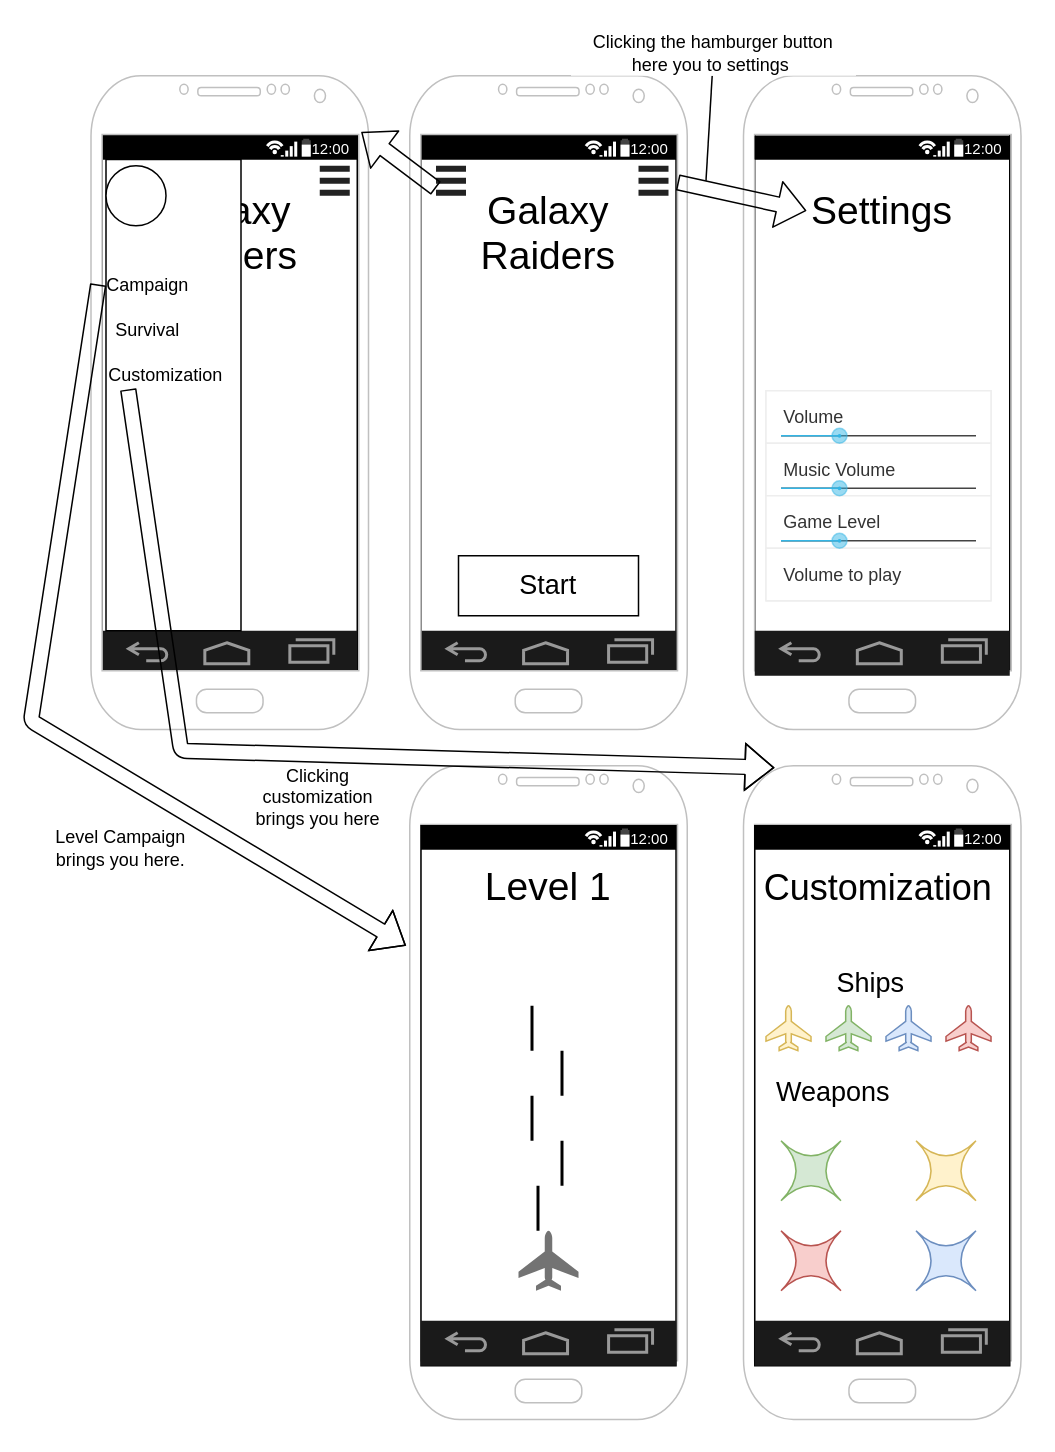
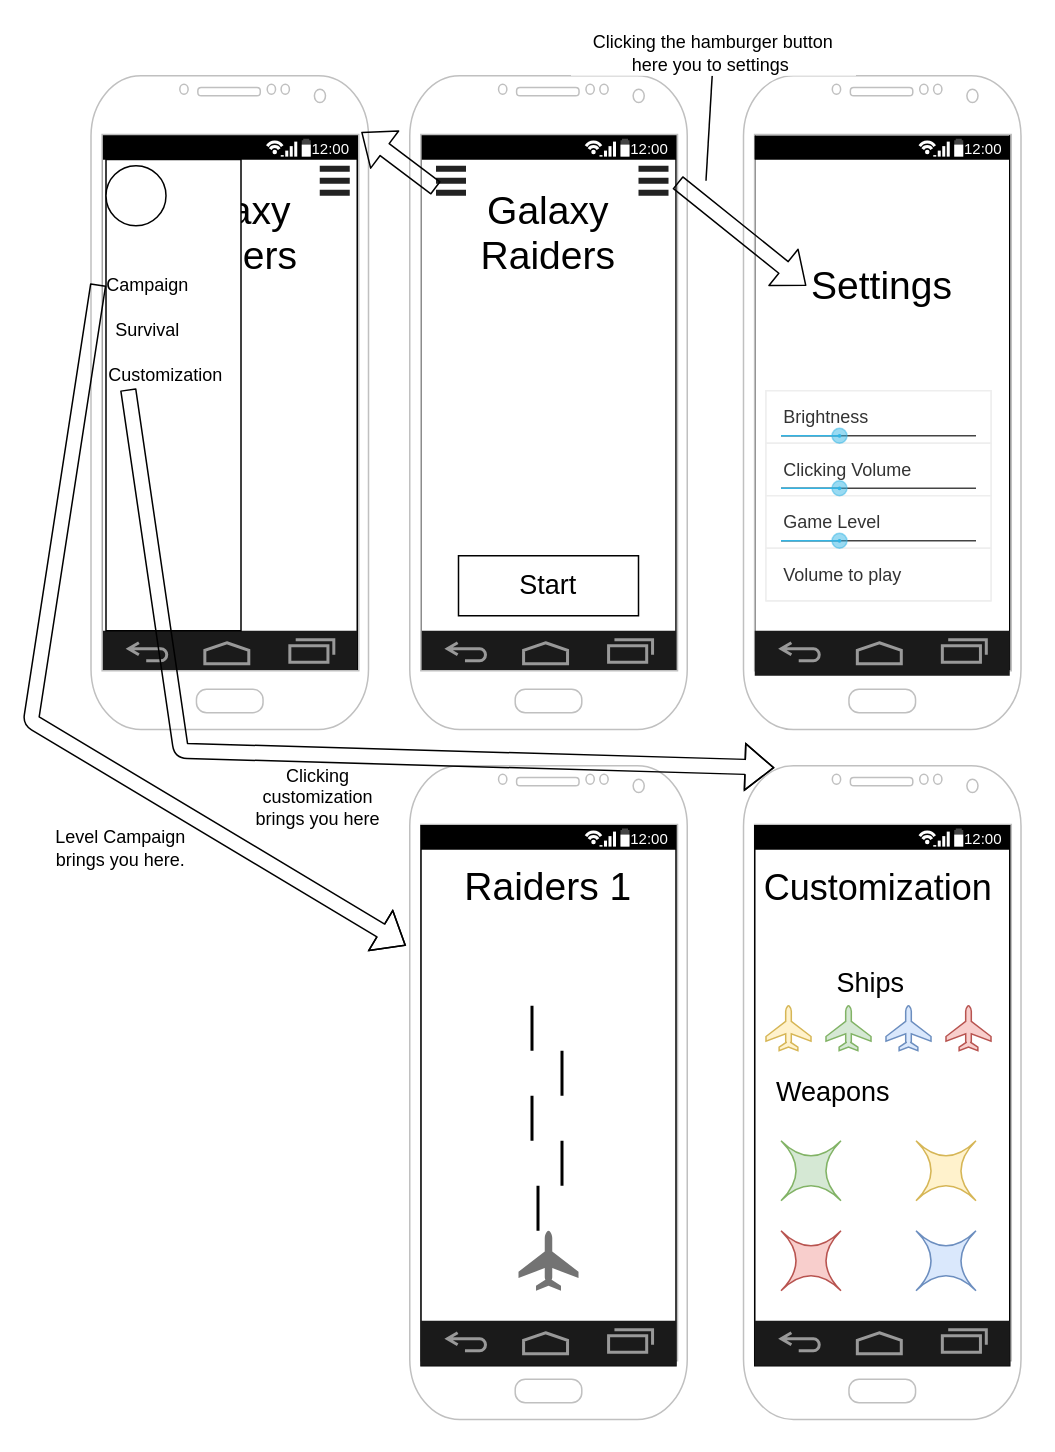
(882, 211) -> (882, 286)
(802, 418) -> (816, 418)
(819, 470) -> (826, 470)
(548, 887) -> (548, 887)
